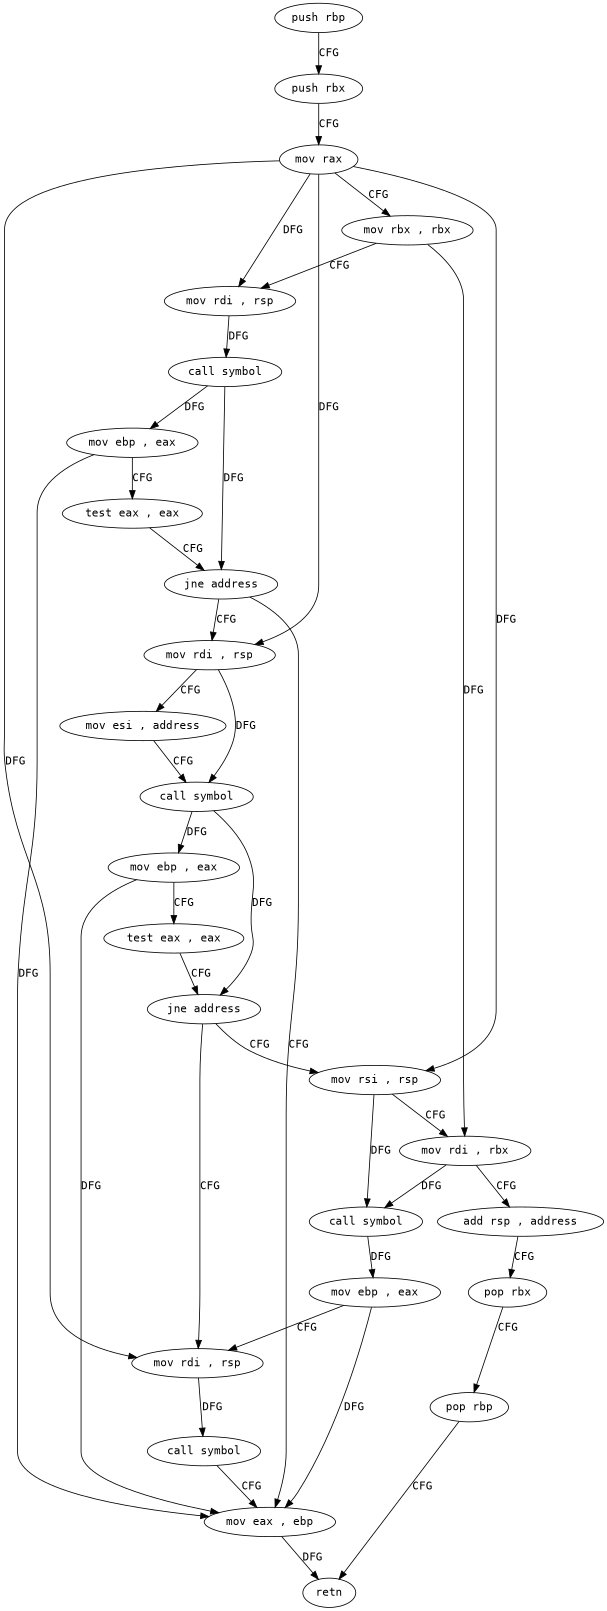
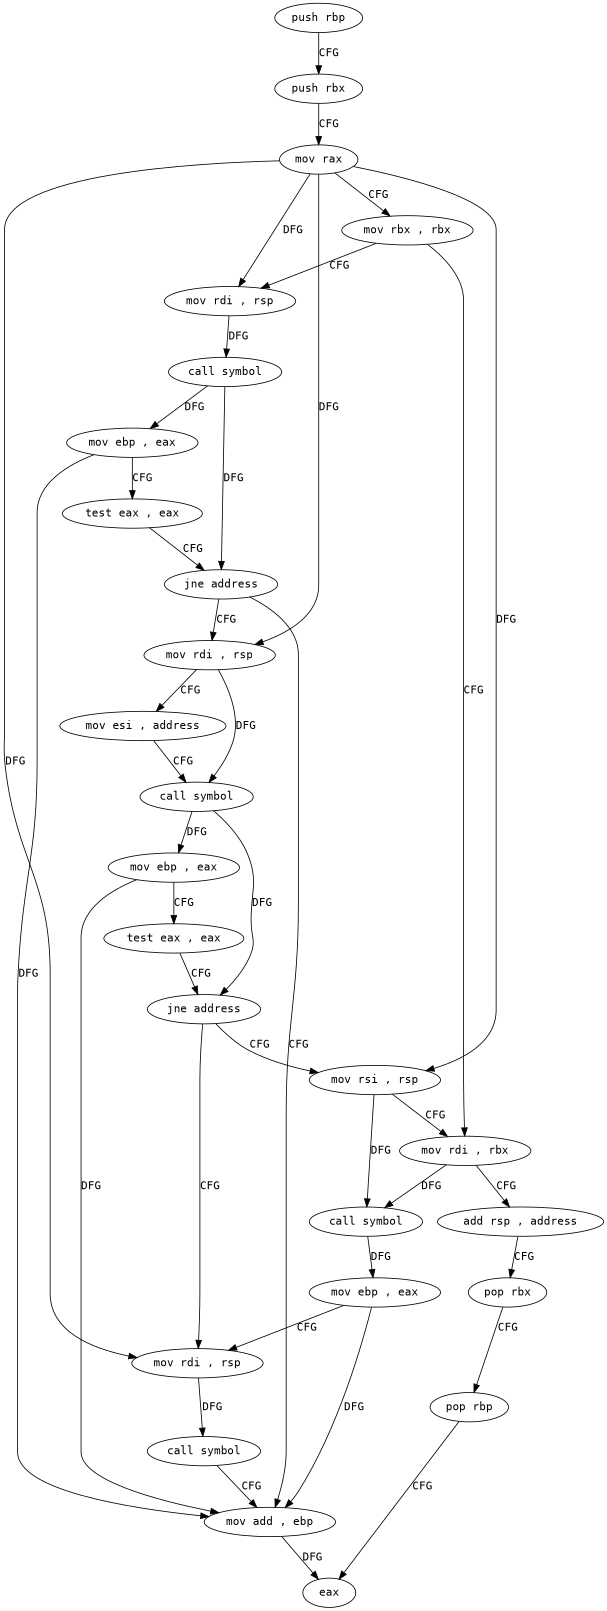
(474, 691) -> (474, 691)
(270, 1522) -> (270, 1522)
(329, 1593) -> (329, 1593)
